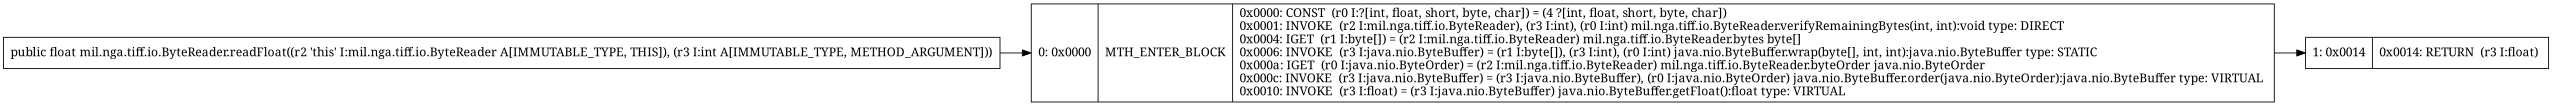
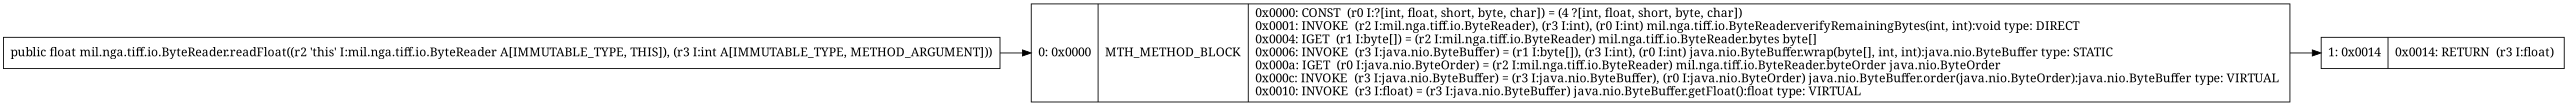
(1165, 53) -> (1173, 53)
